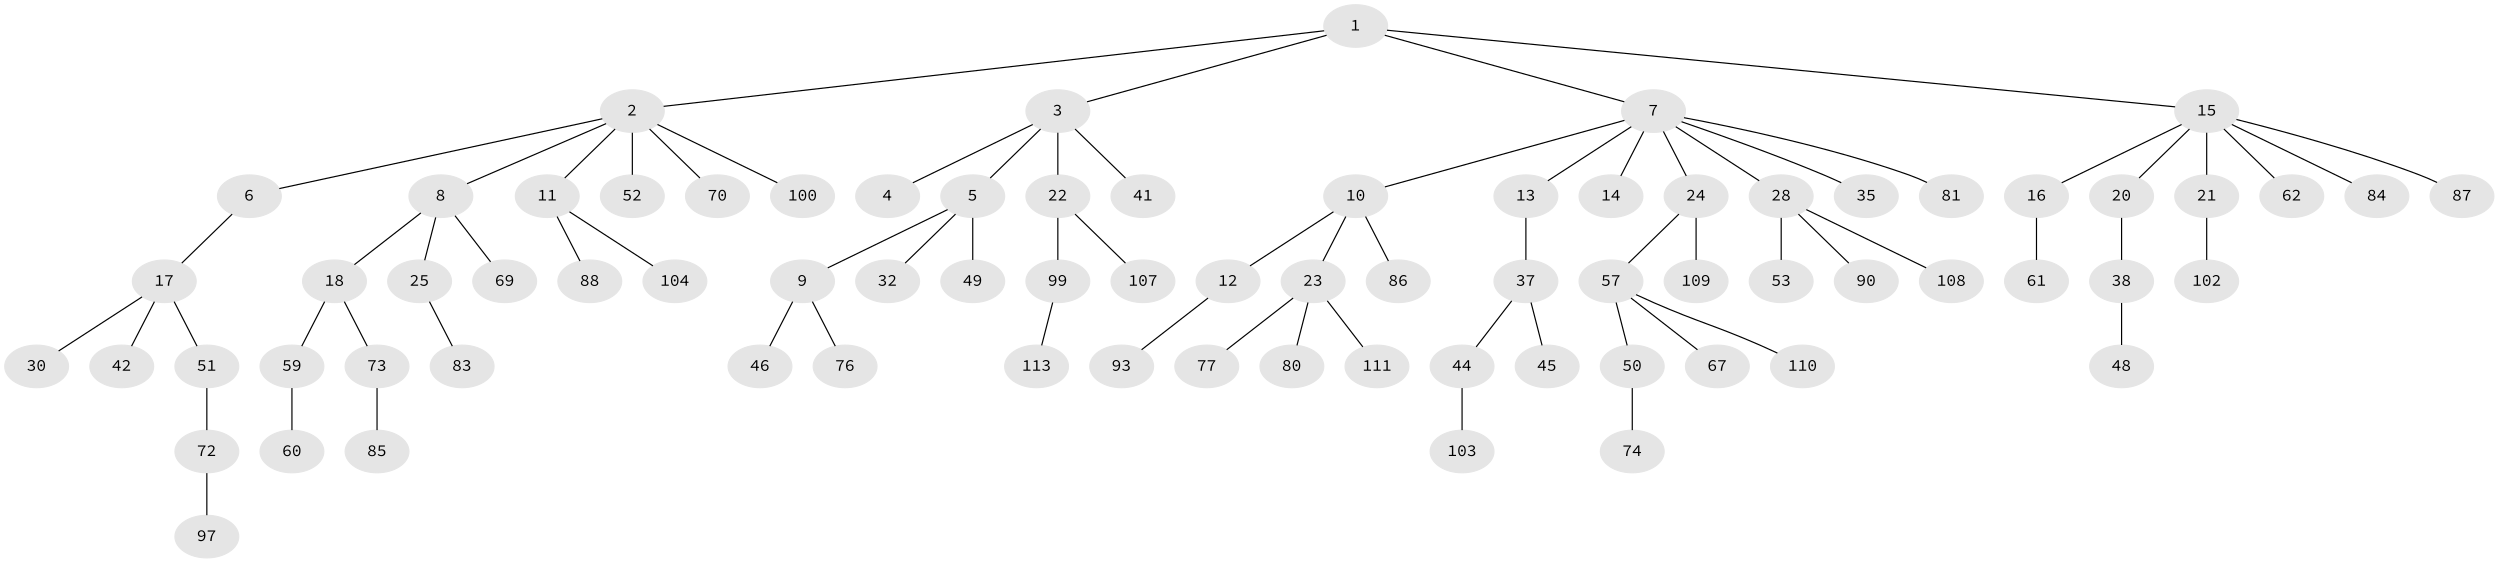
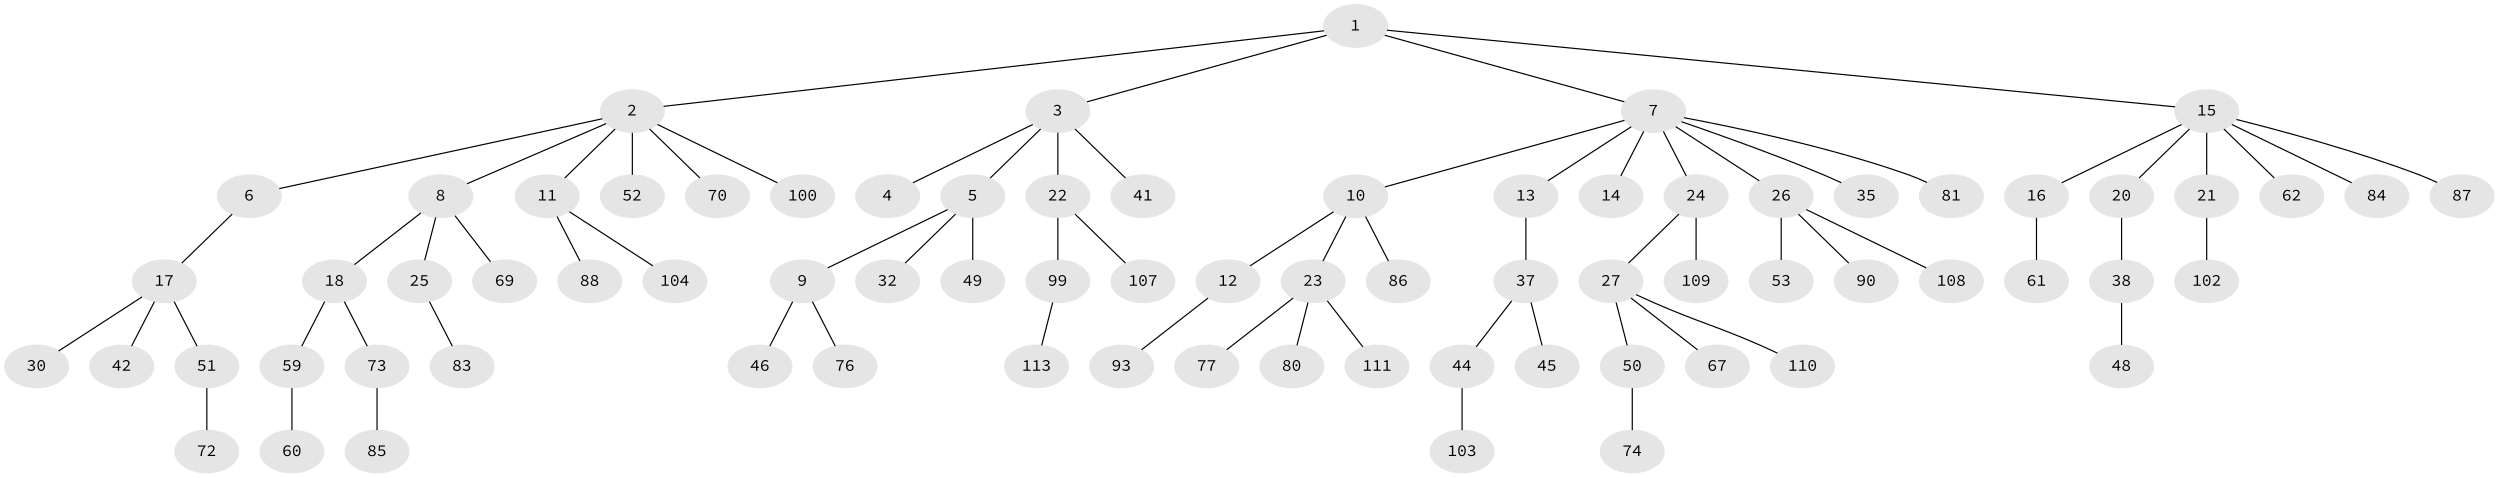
(1781, 196) -> (1781, 196)
(1611, 281) -> (1611, 281)
(207, 537) -> none
